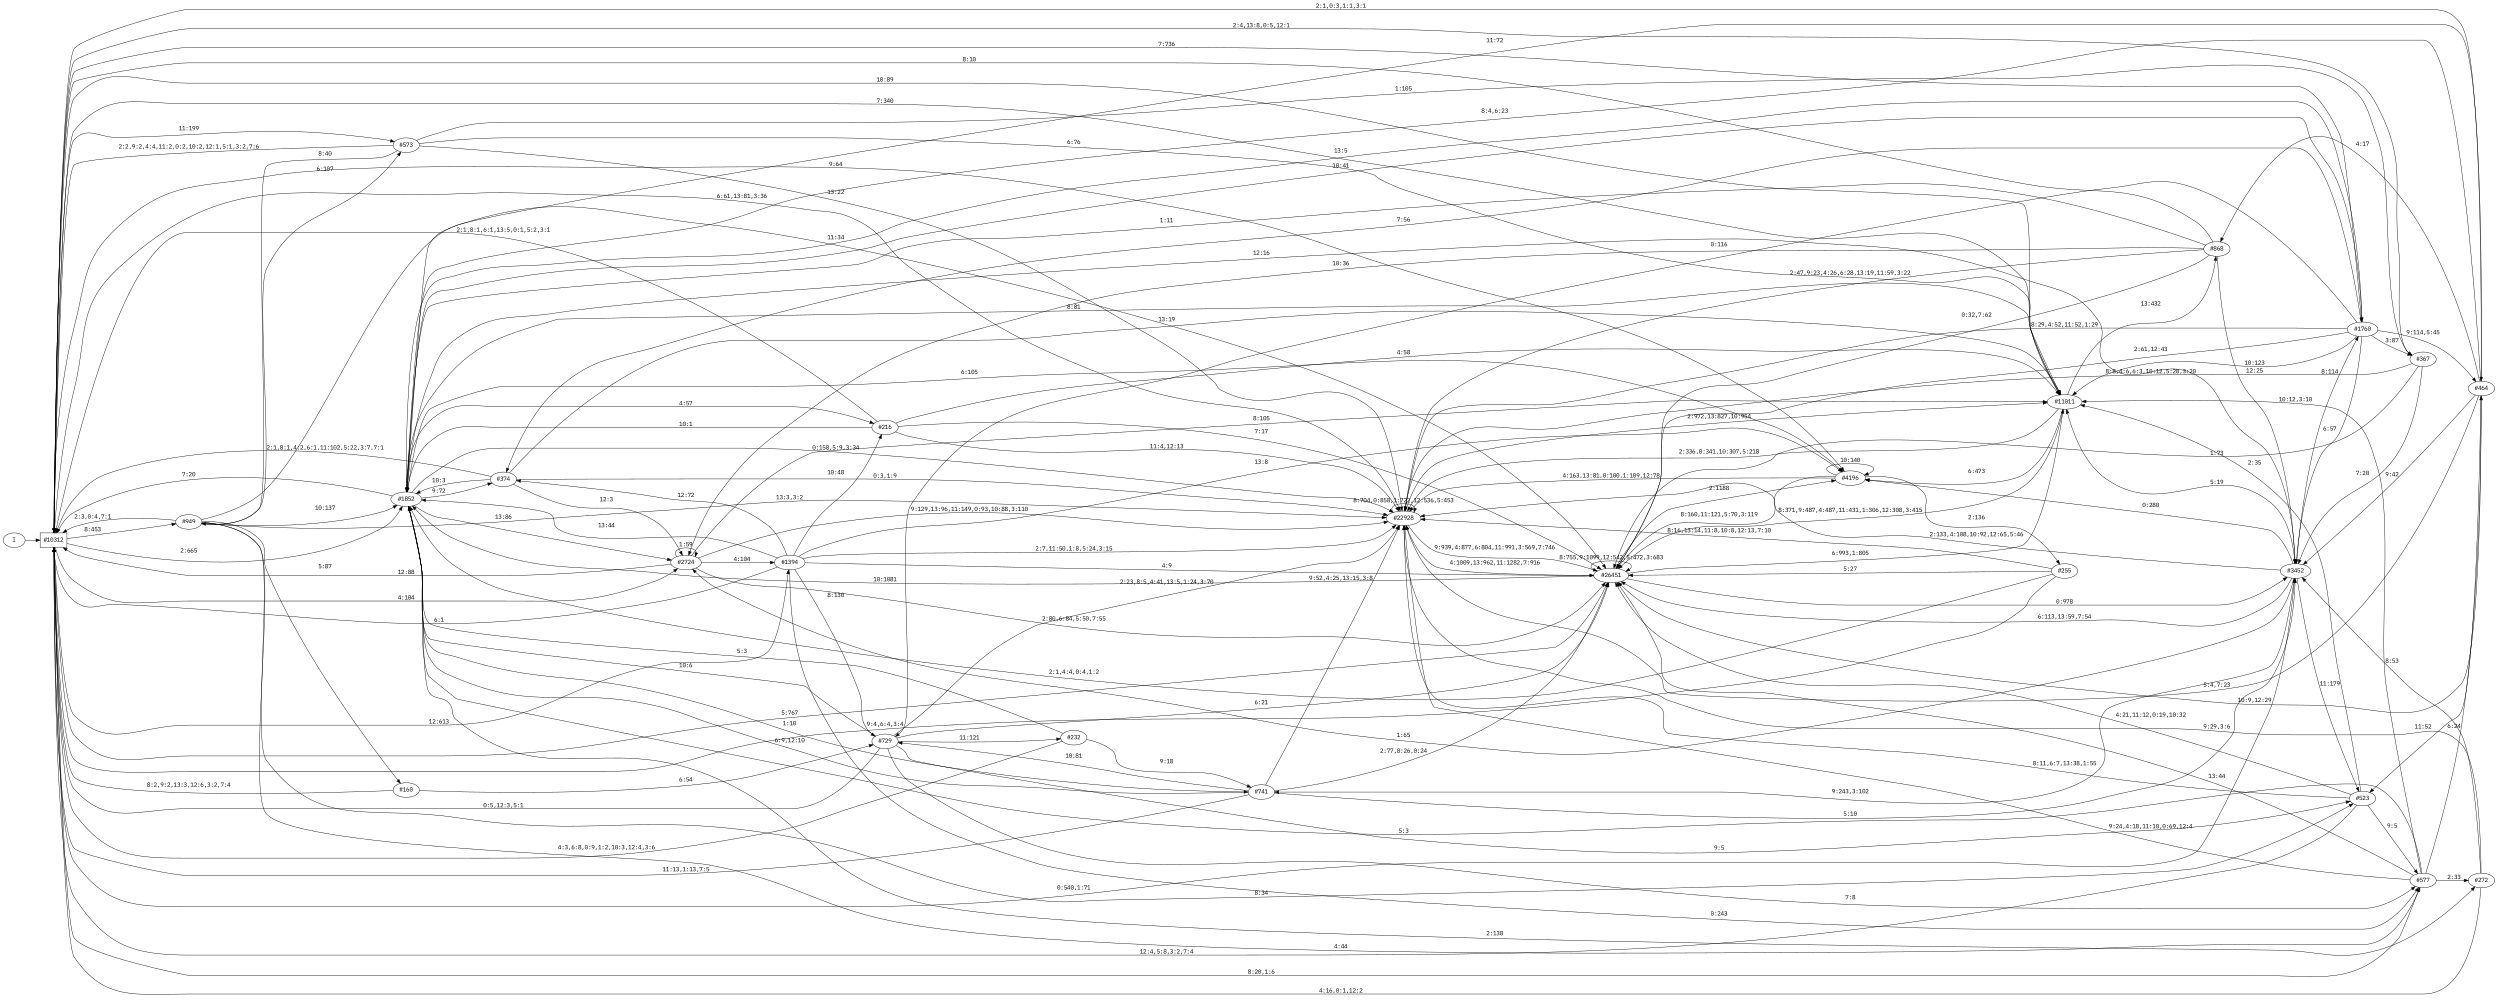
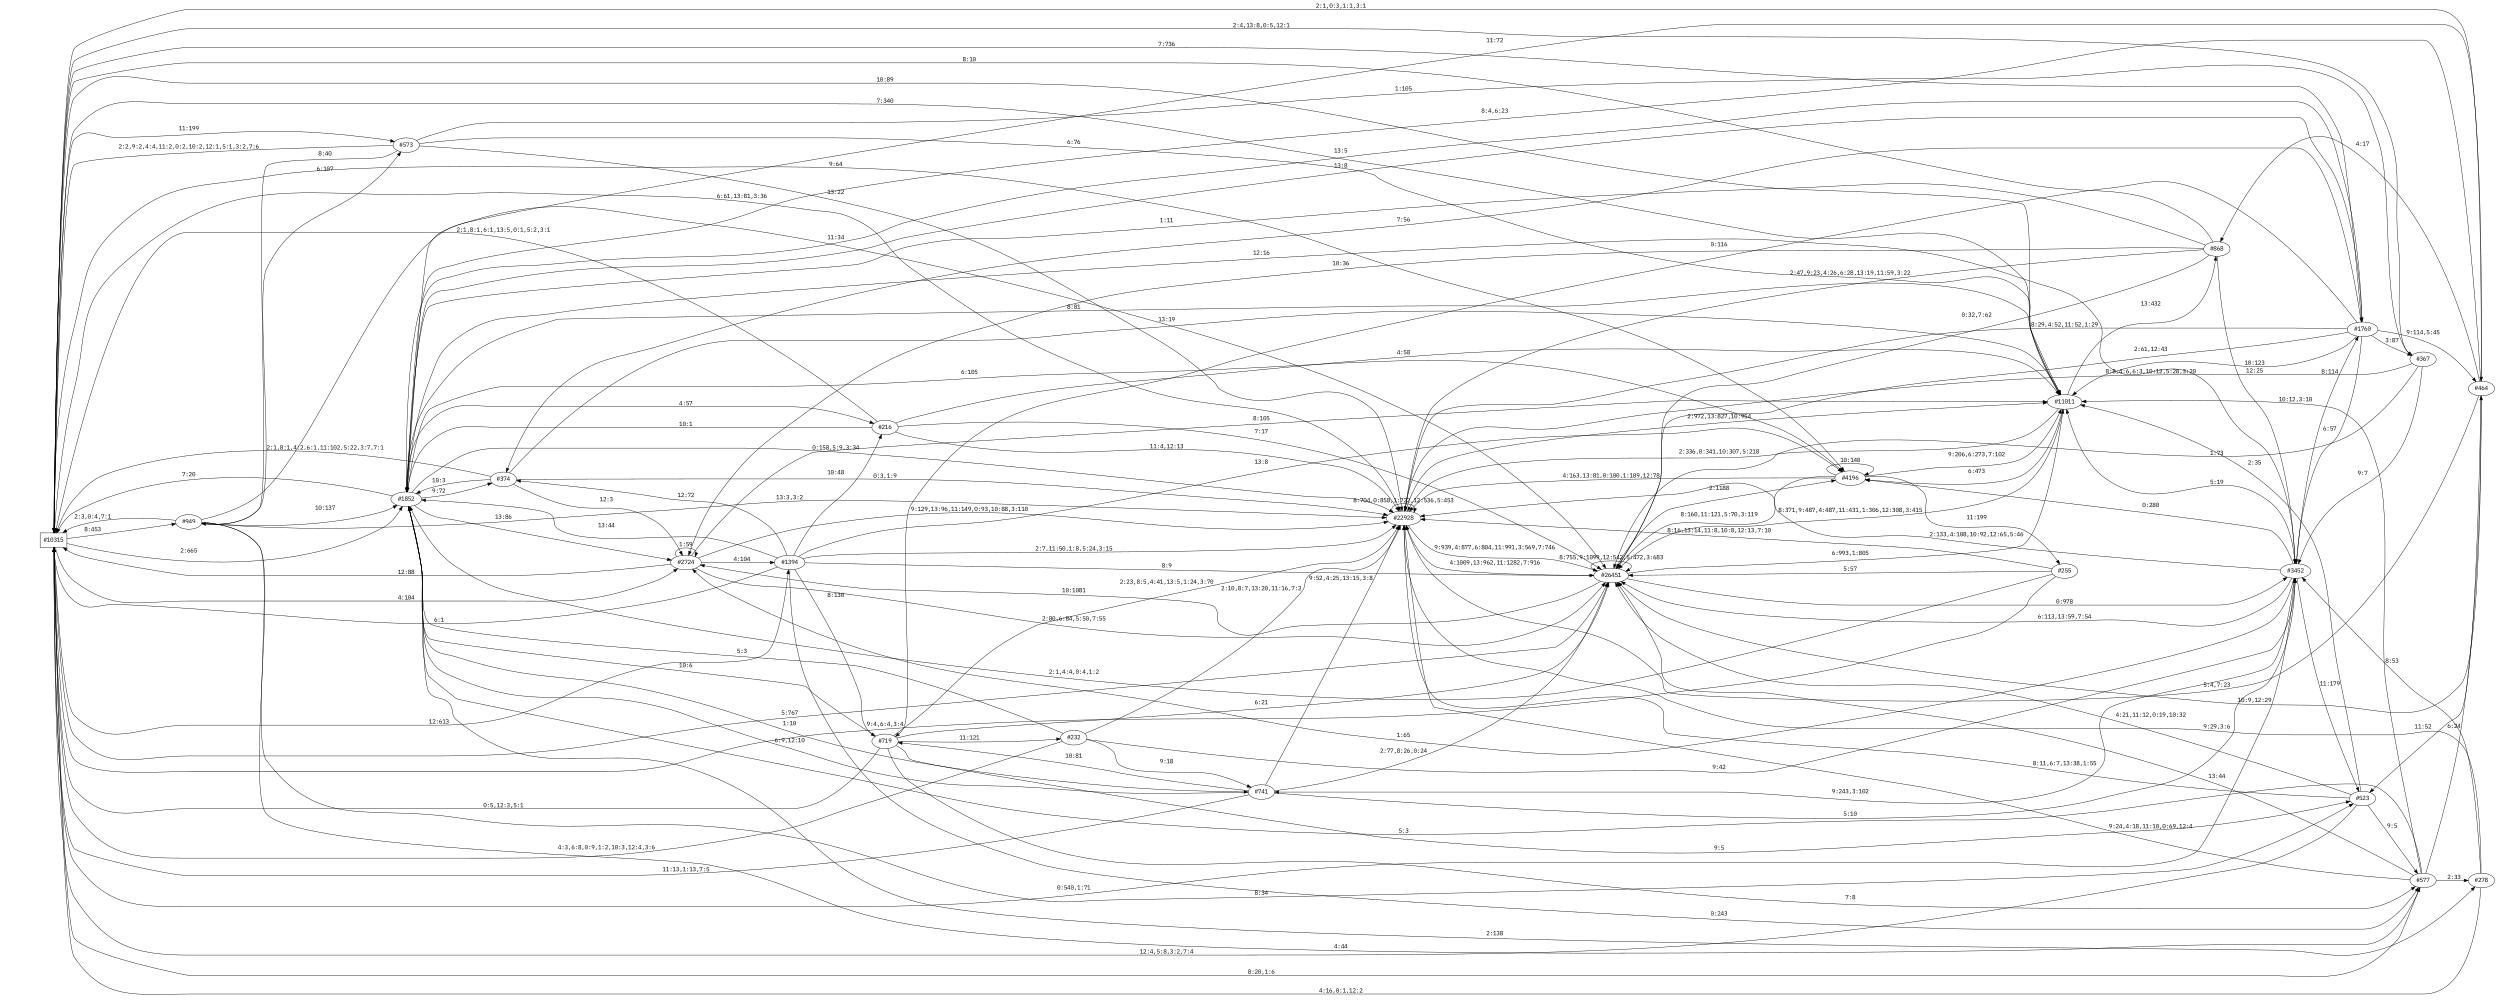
(1341, 166) -> (1341, 166)
none -> (1974, 466)
(2363, 473) -> (2363, 473)
(2394, 482) -> (1722, 773)
(1977, 518) -> (1977, 518)
(14, 540) -> none
(54, 540) -> (54, 540)
(1167, 566) -> (1167, 566)
(1850, 569) -> (1850, 569)
(997, 584) -> (1164, 600)
none -> (1246, 643)
(885, 741) -> (885, 741)
(406, 790) -> none
(2481, 880) -> (2481, 880)
